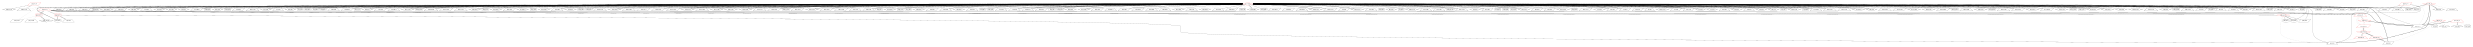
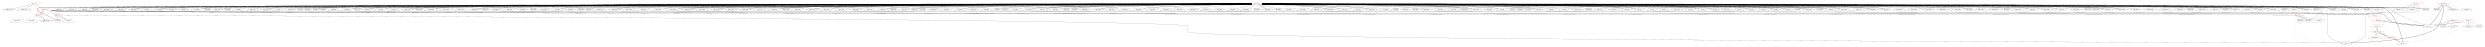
none -> (856, 9)
